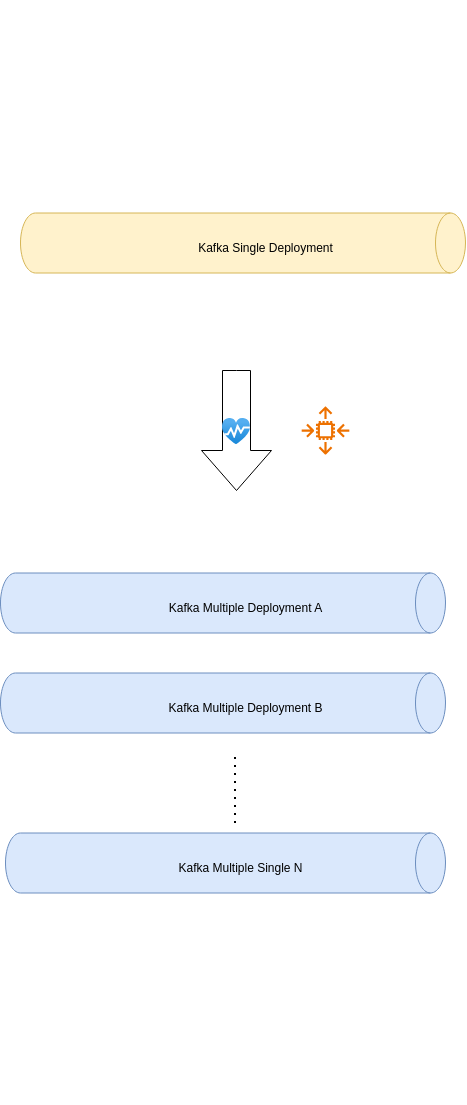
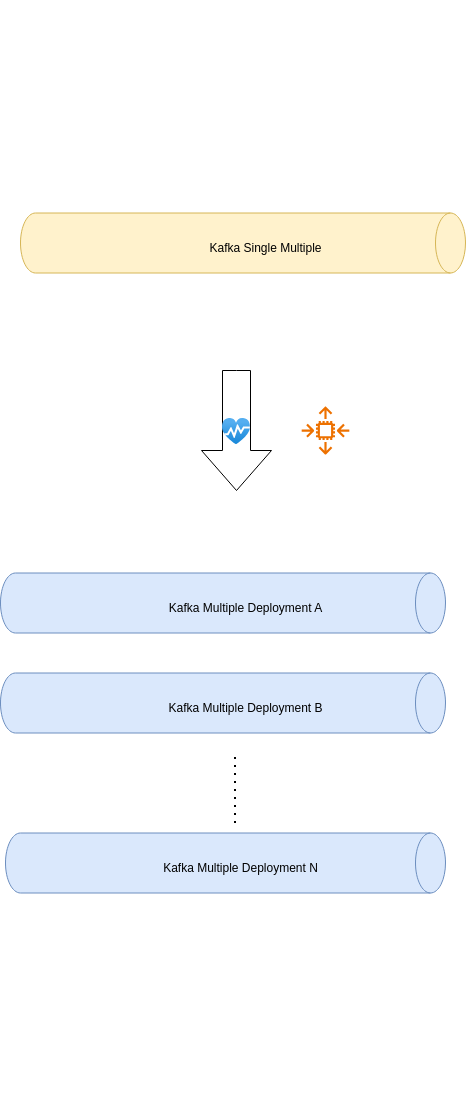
(266, 249) -> (266, 249)
(241, 869) -> (241, 869)
